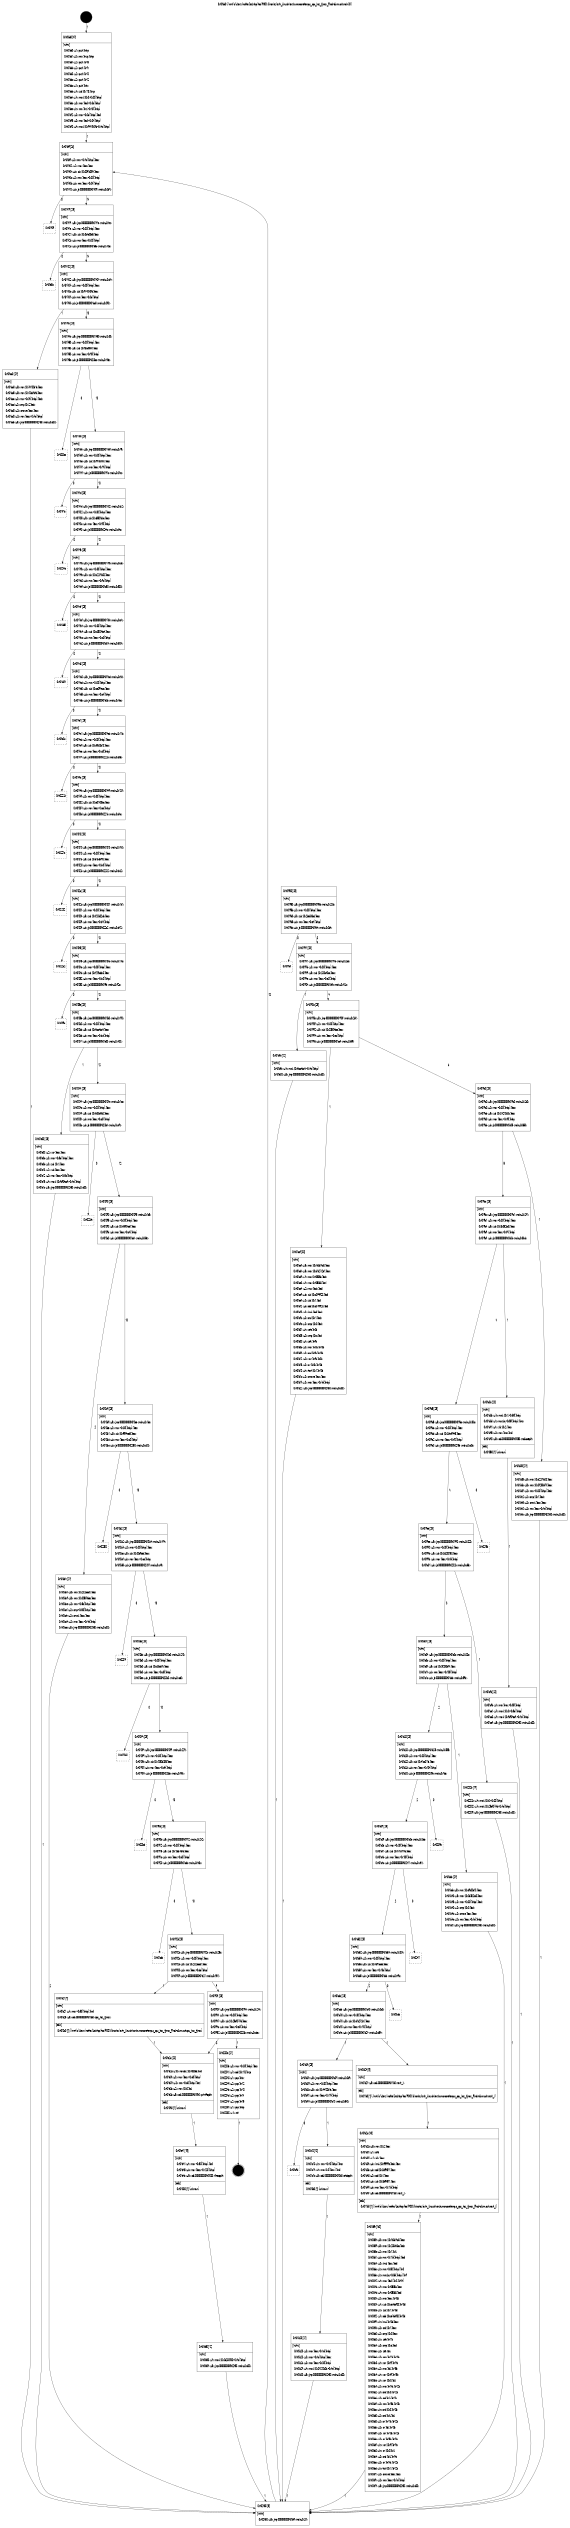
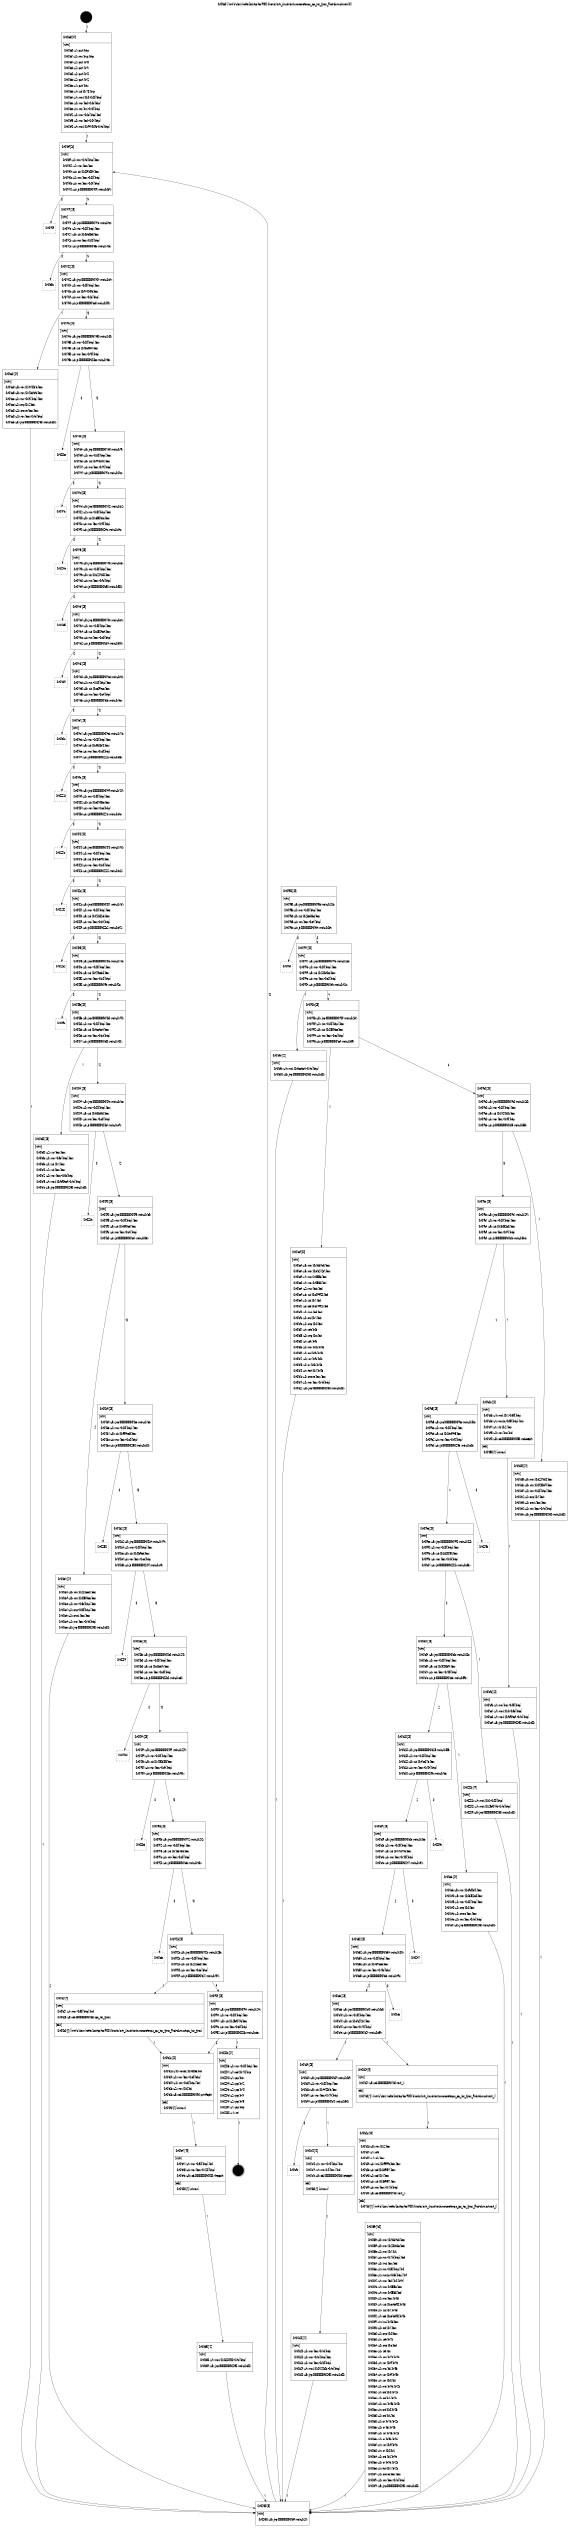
(98, 597) -> none
(419, 2216) -> none
